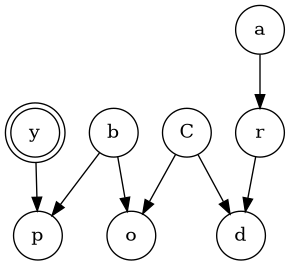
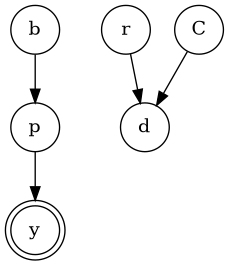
(260, 30) -> none
(36, 180) -> (35, 169)
(131, 236) -> none
